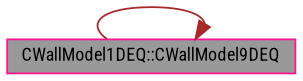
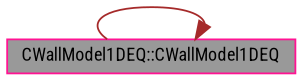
(151, 56) -> (151, 56)
